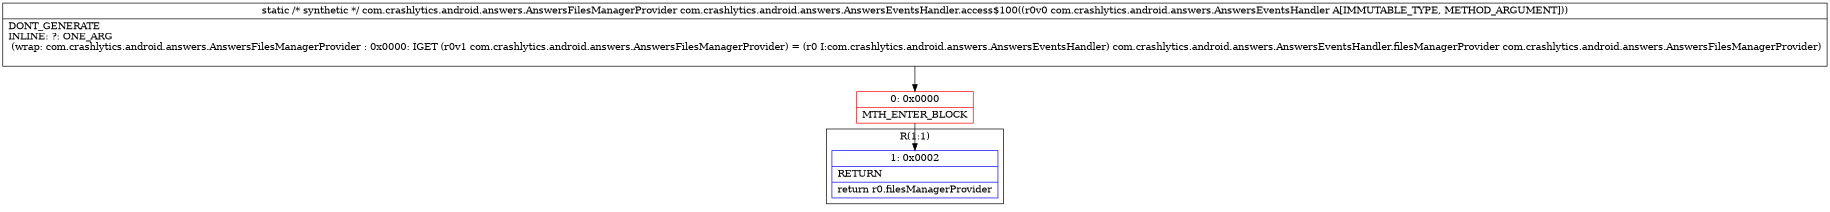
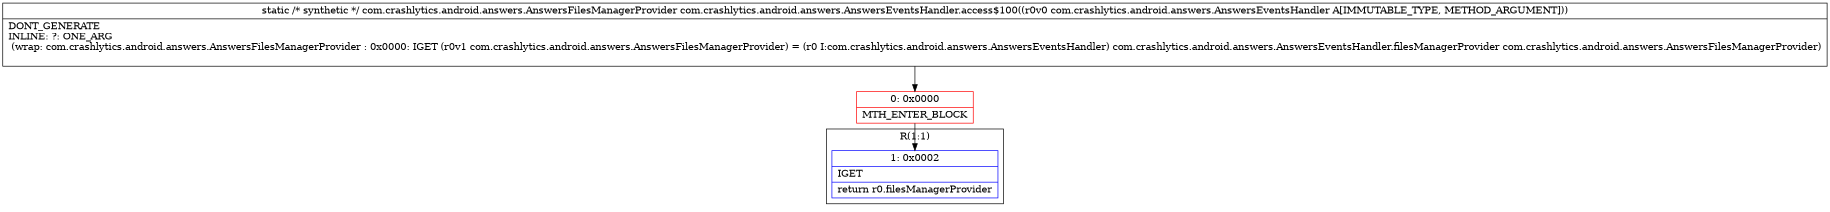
(860, 174) -> (850, 174)
